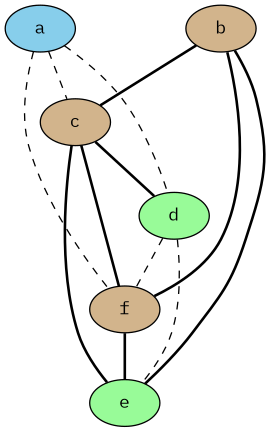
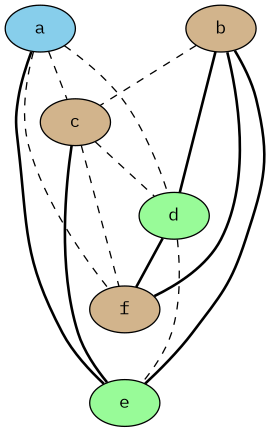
(148, 75) -> (148, 75)
none -> (198, 122)
(125, 169) -> (125, 169)
(100, 216) -> (100, 216)
(149, 263) -> (149, 263)
(125, 356) -> (27, 227)
